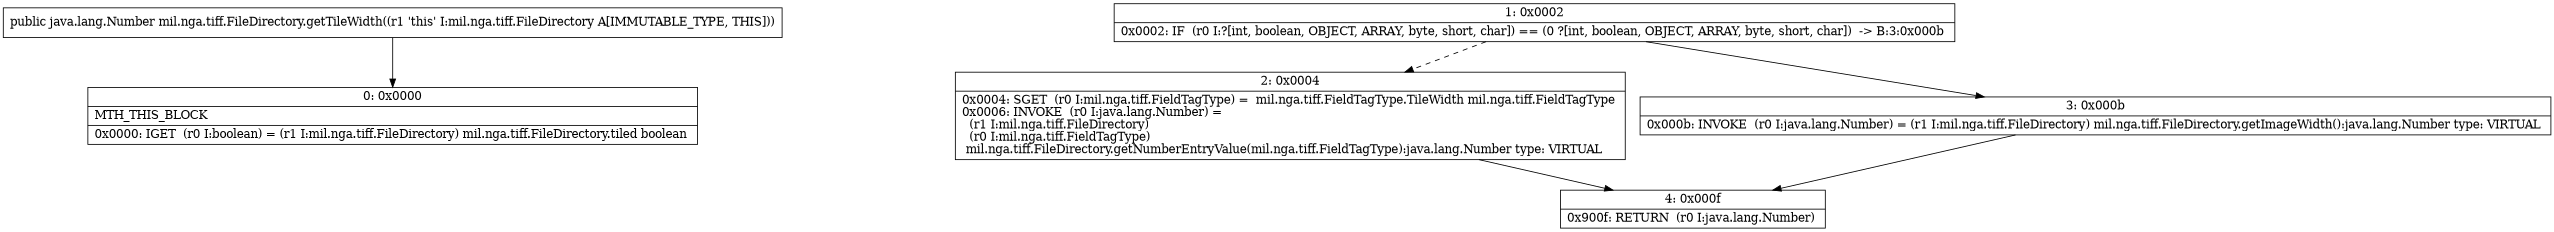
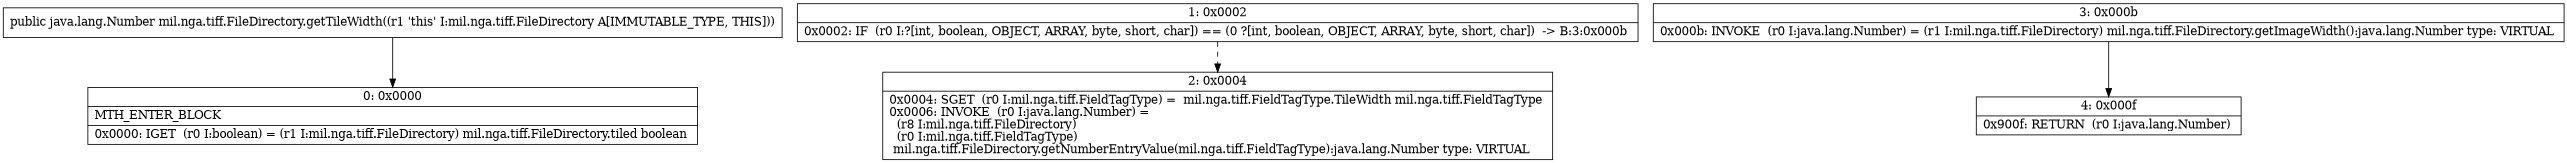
(1811, 69) -> none
(151, 116) -> (158, 116)
(1056, 125) -> (983, 125)
(1542, 174) -> none
